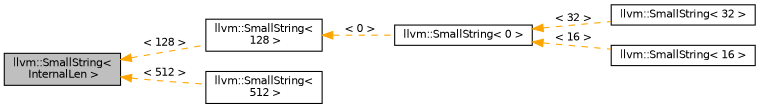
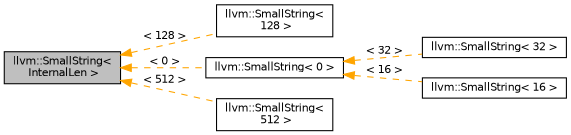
(364, 35) -> (168, 68)
